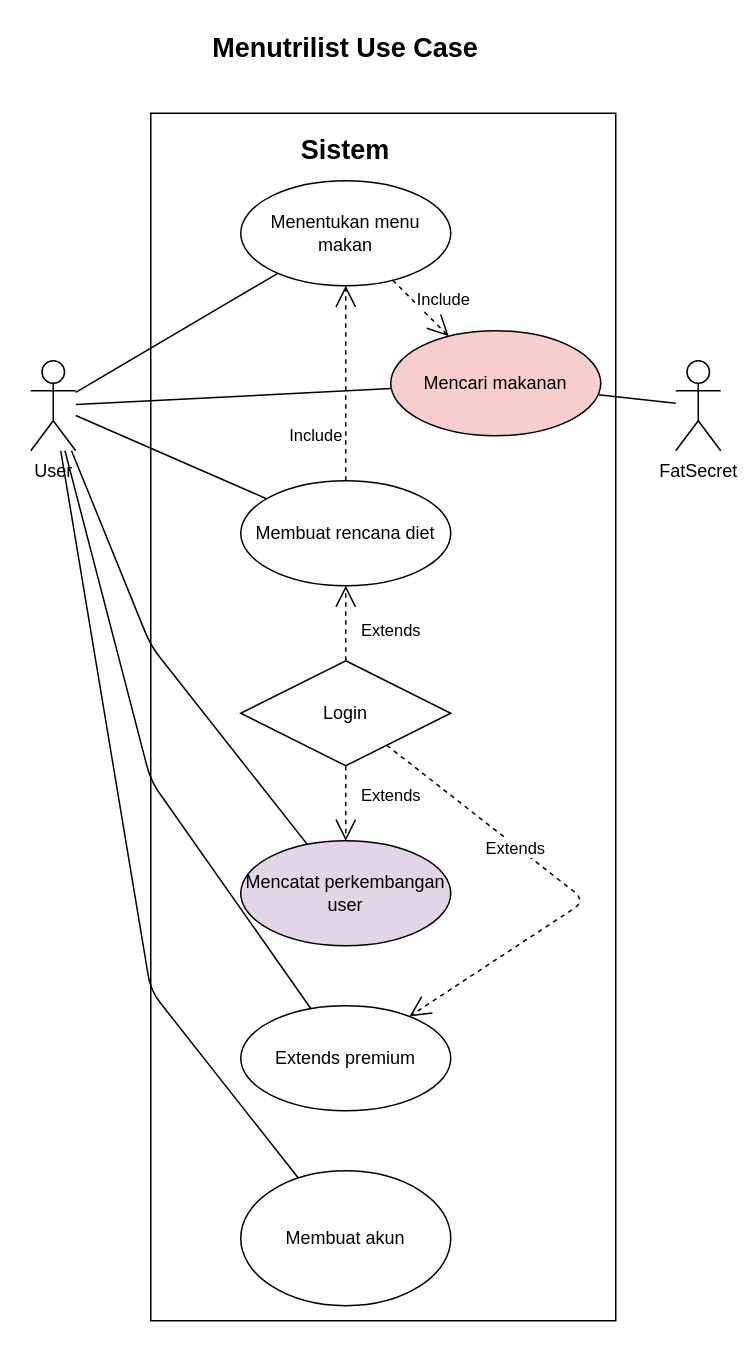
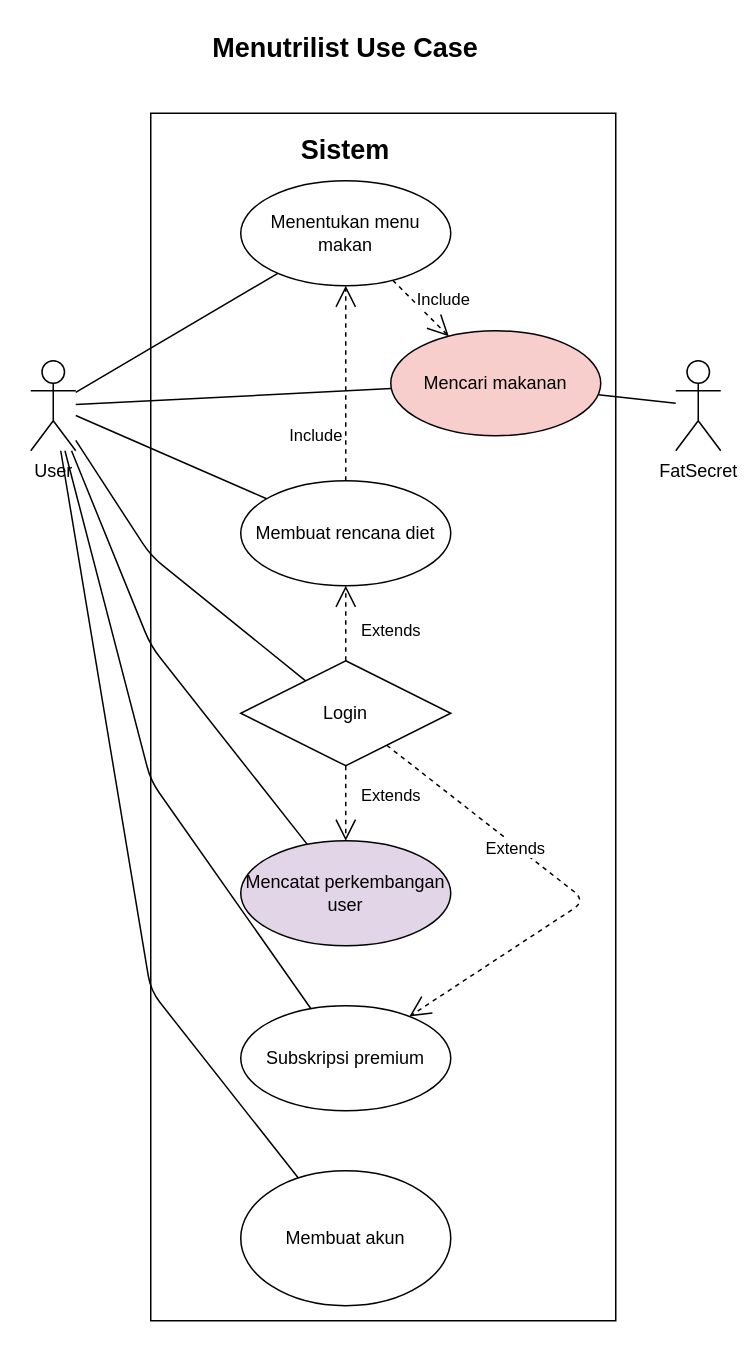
none -> (179, 578)
(346, 1058) -> (346, 1058)
